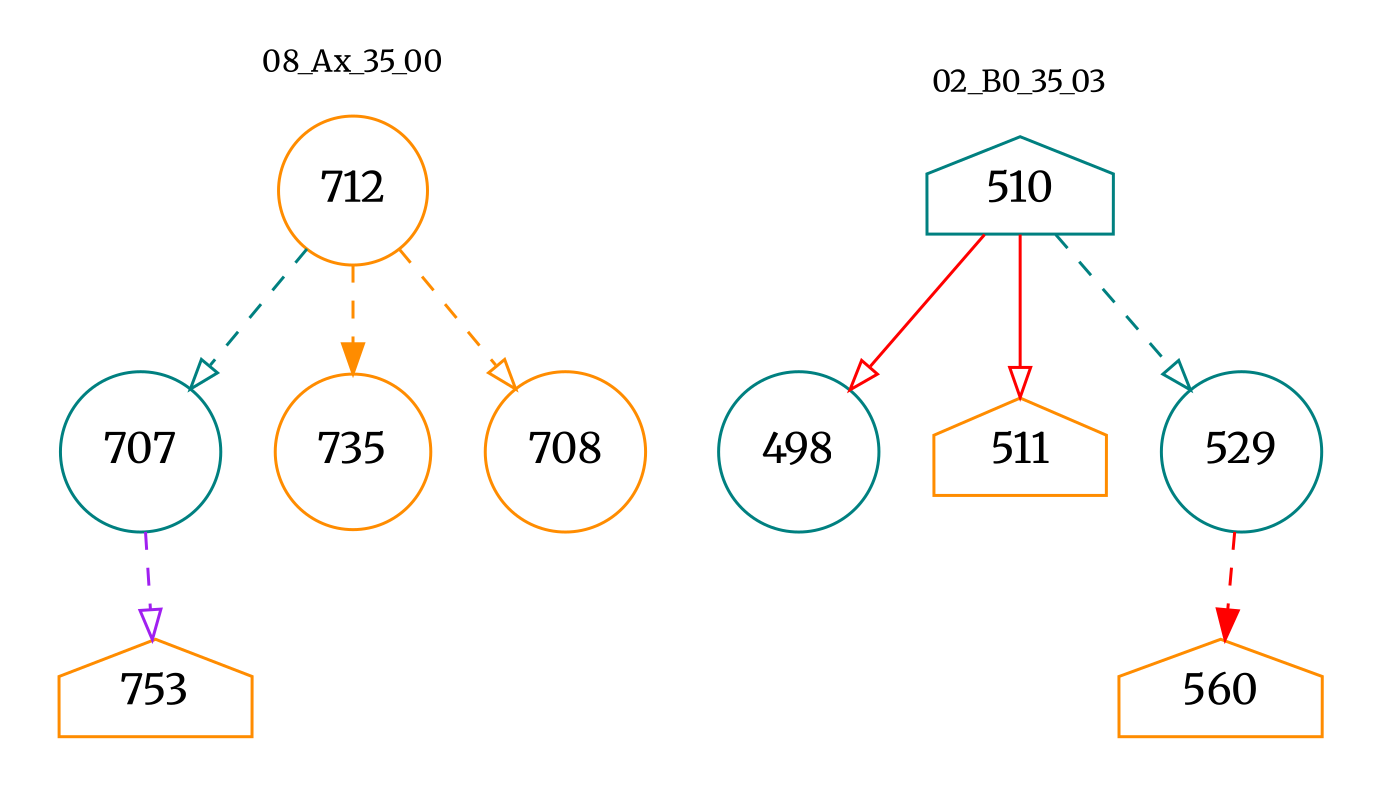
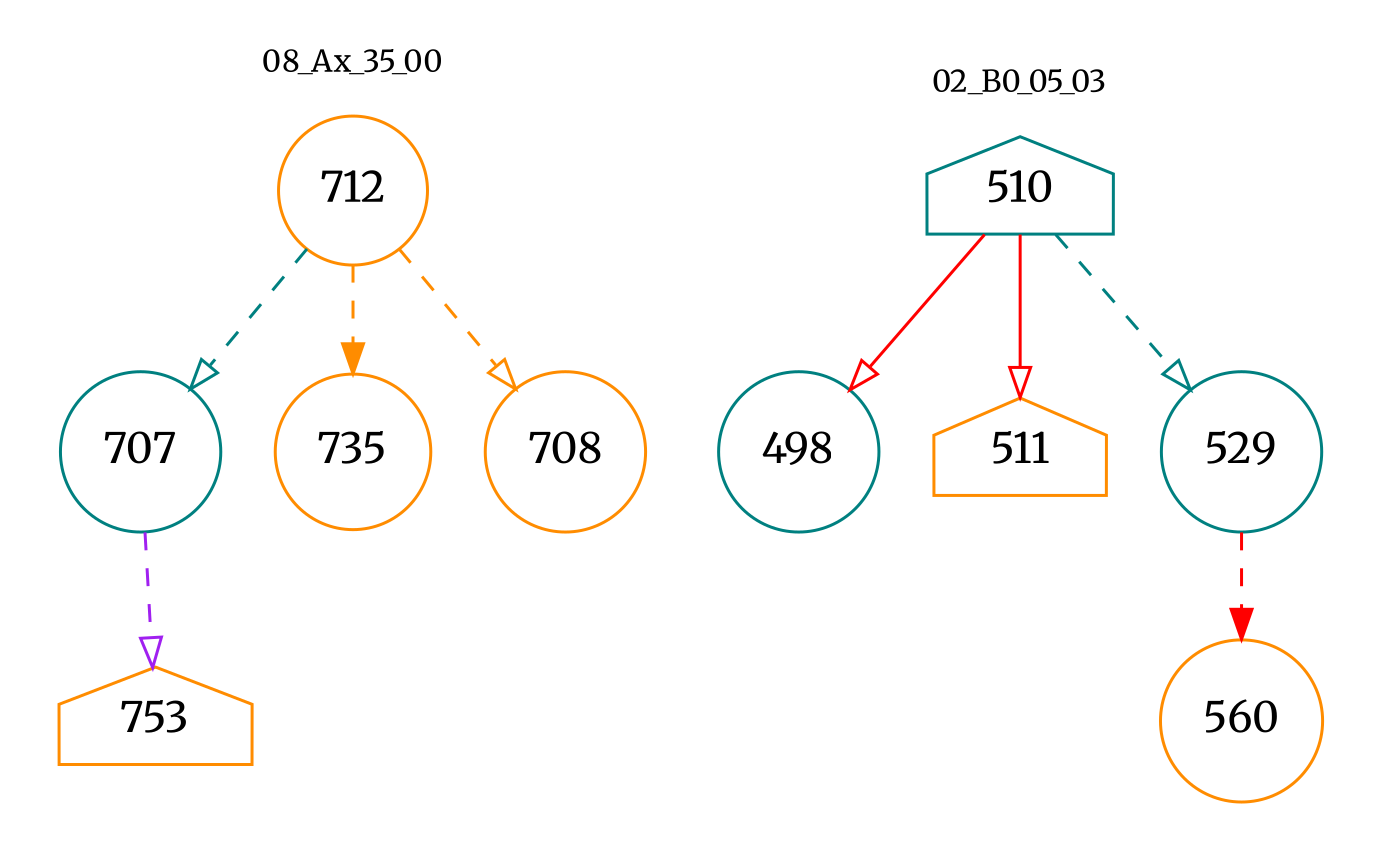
(1020, 84) -> (1020, 84)
(1221, 693) -> (1242, 721)
